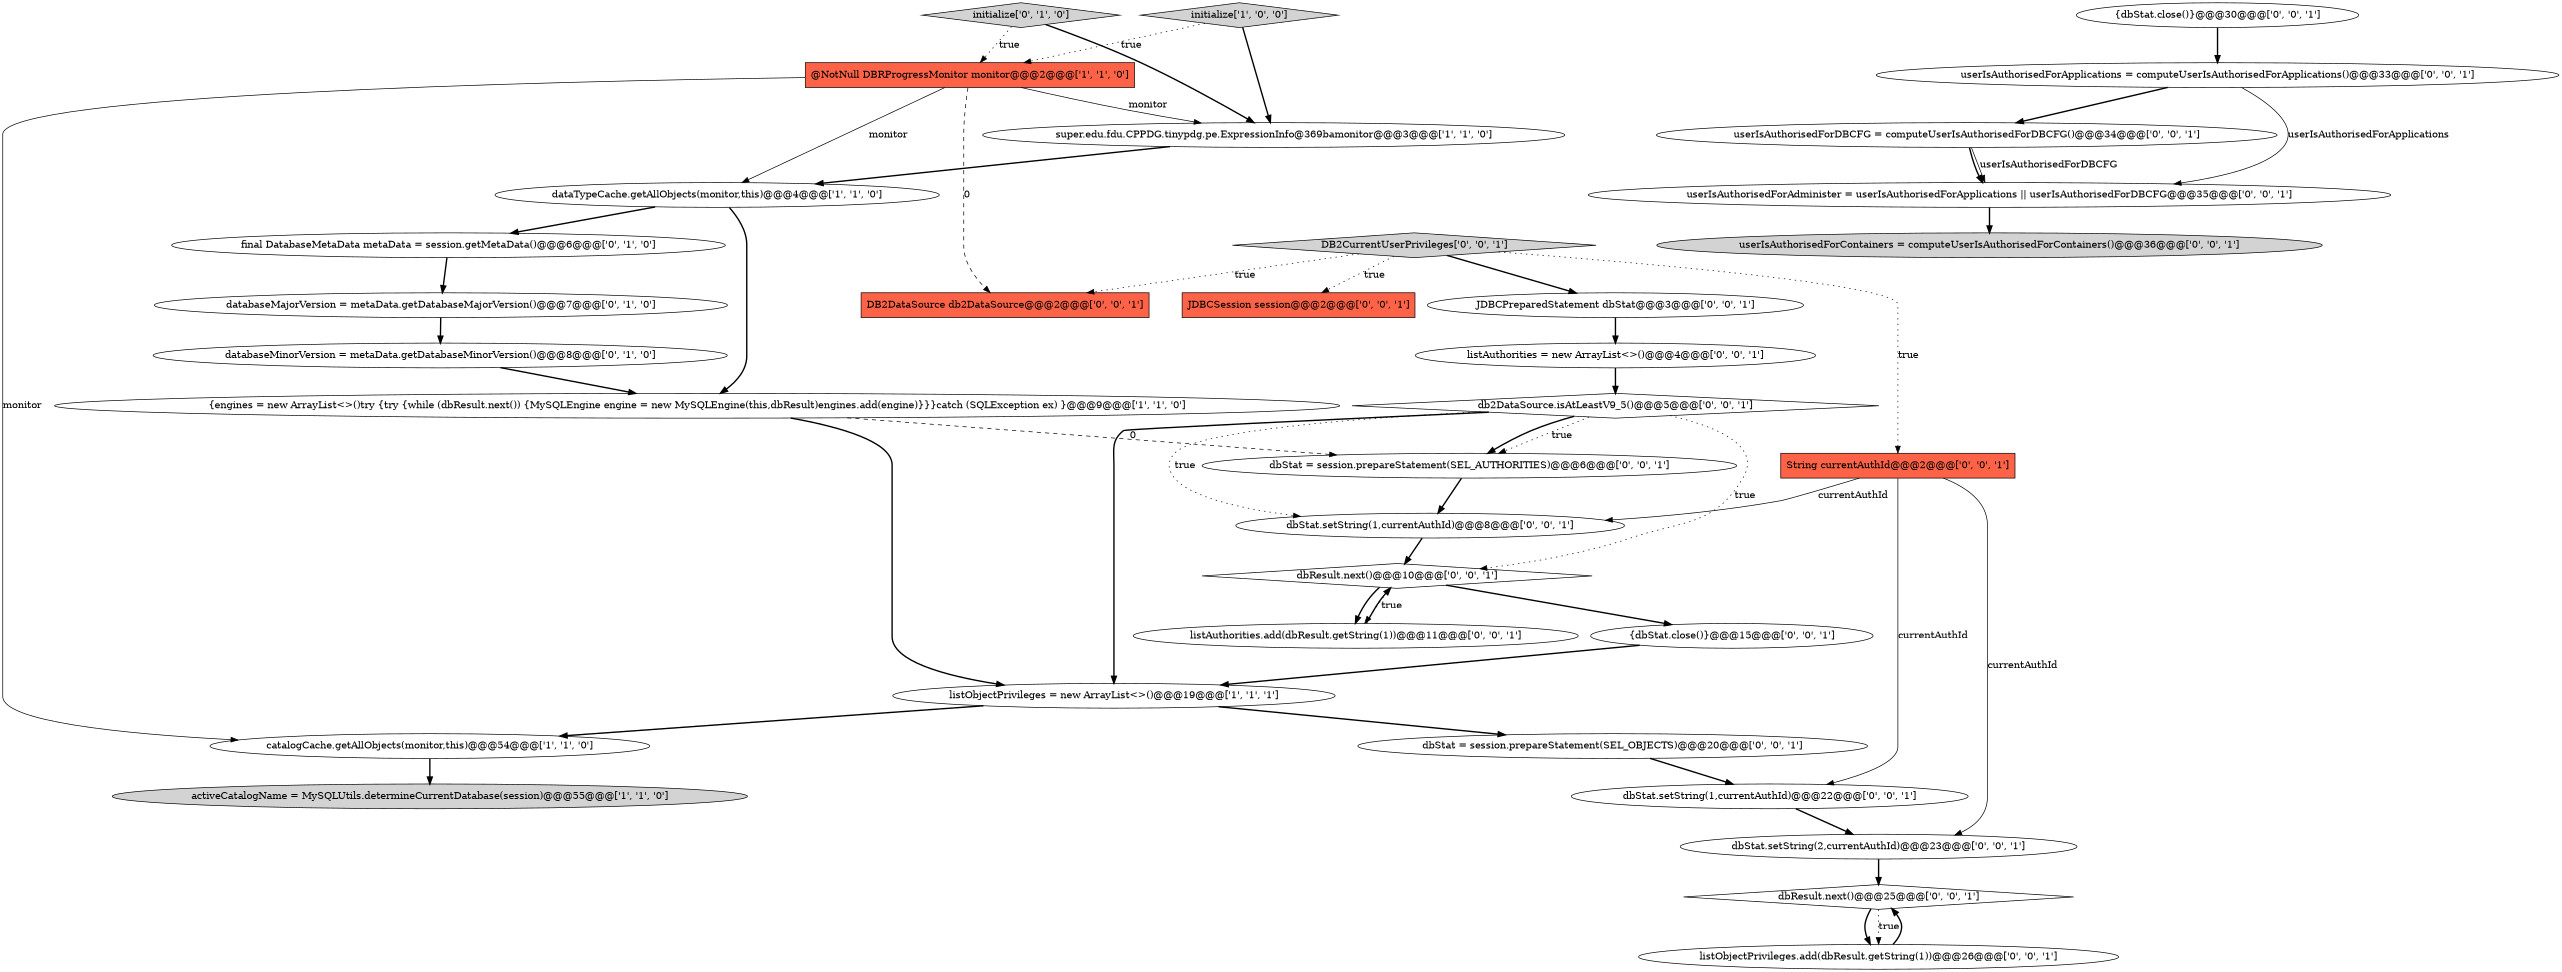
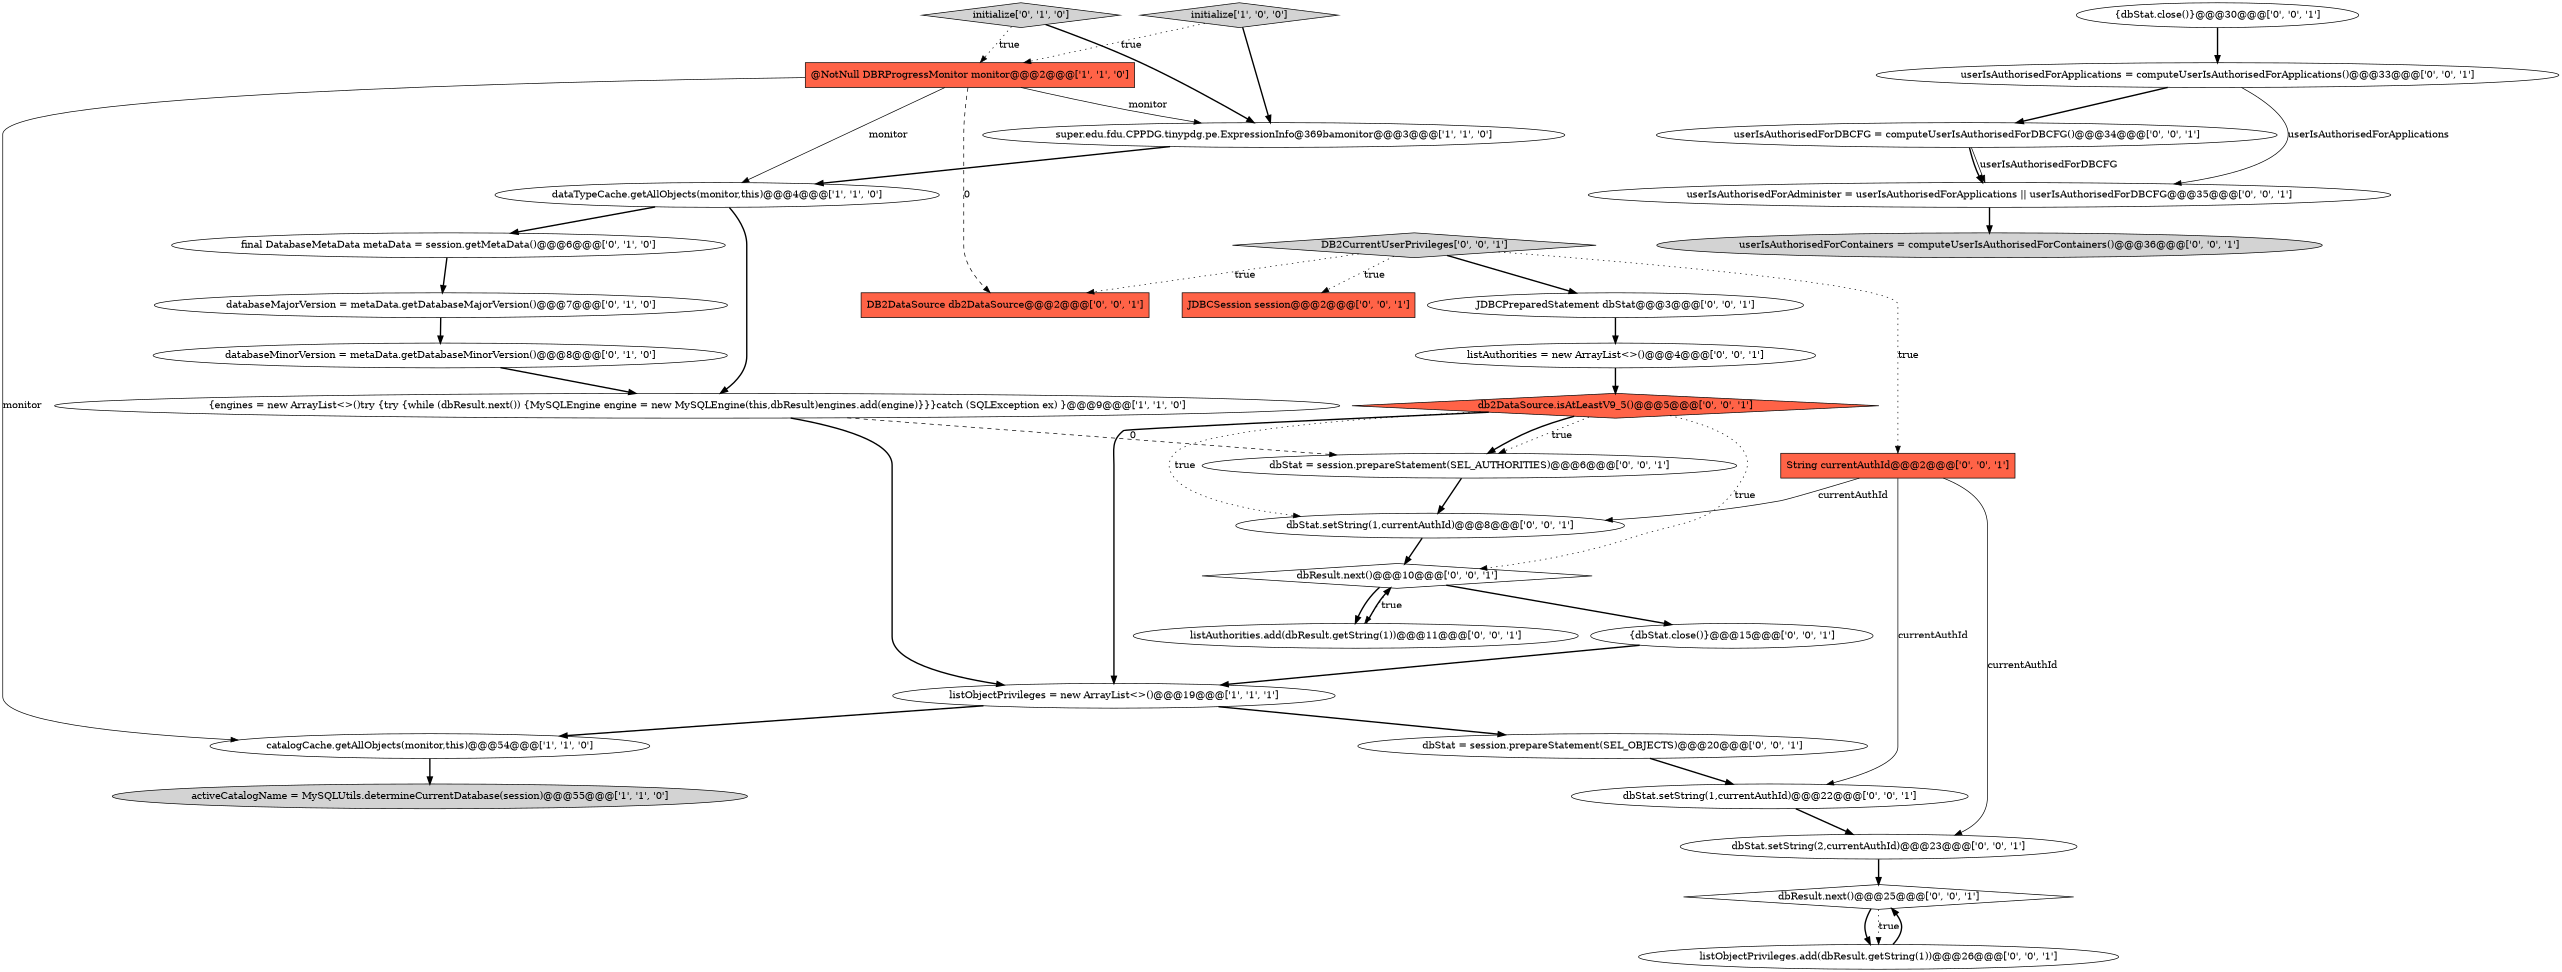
(1615, 406) -> (1615, 406)
